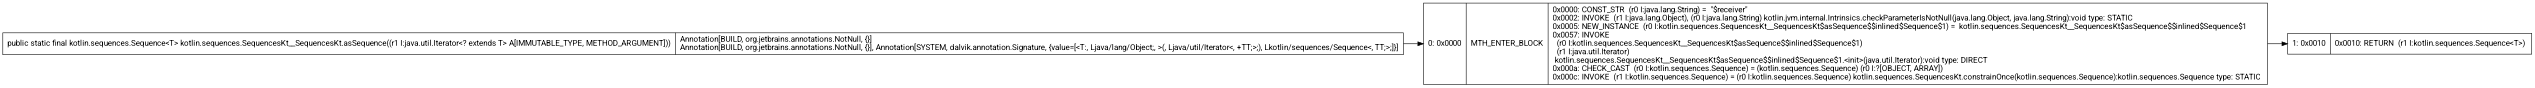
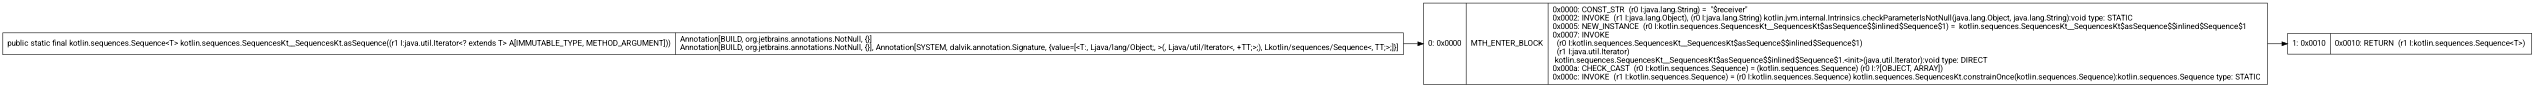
(1583, 35) -> (1583, 35)
